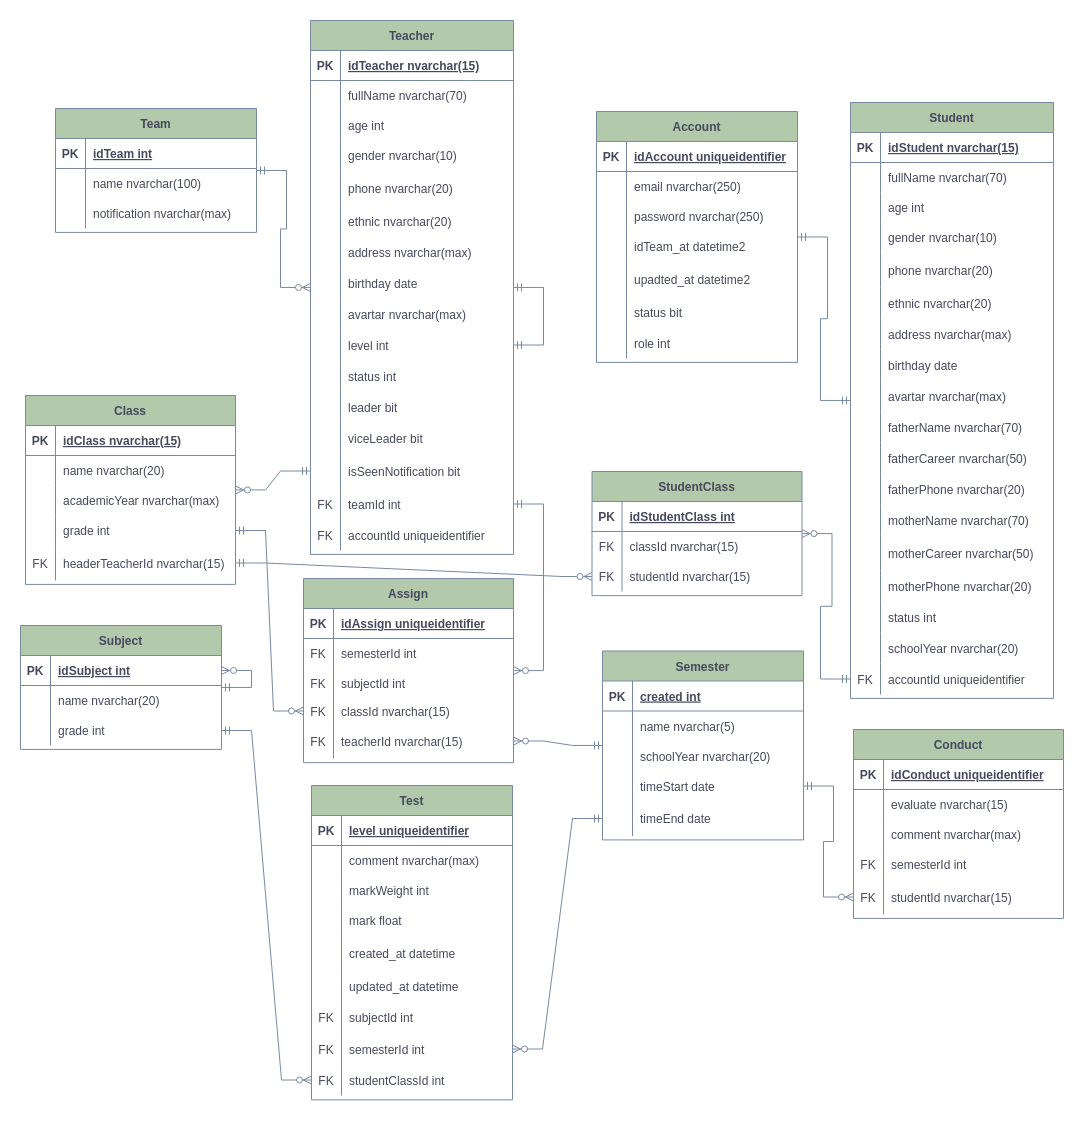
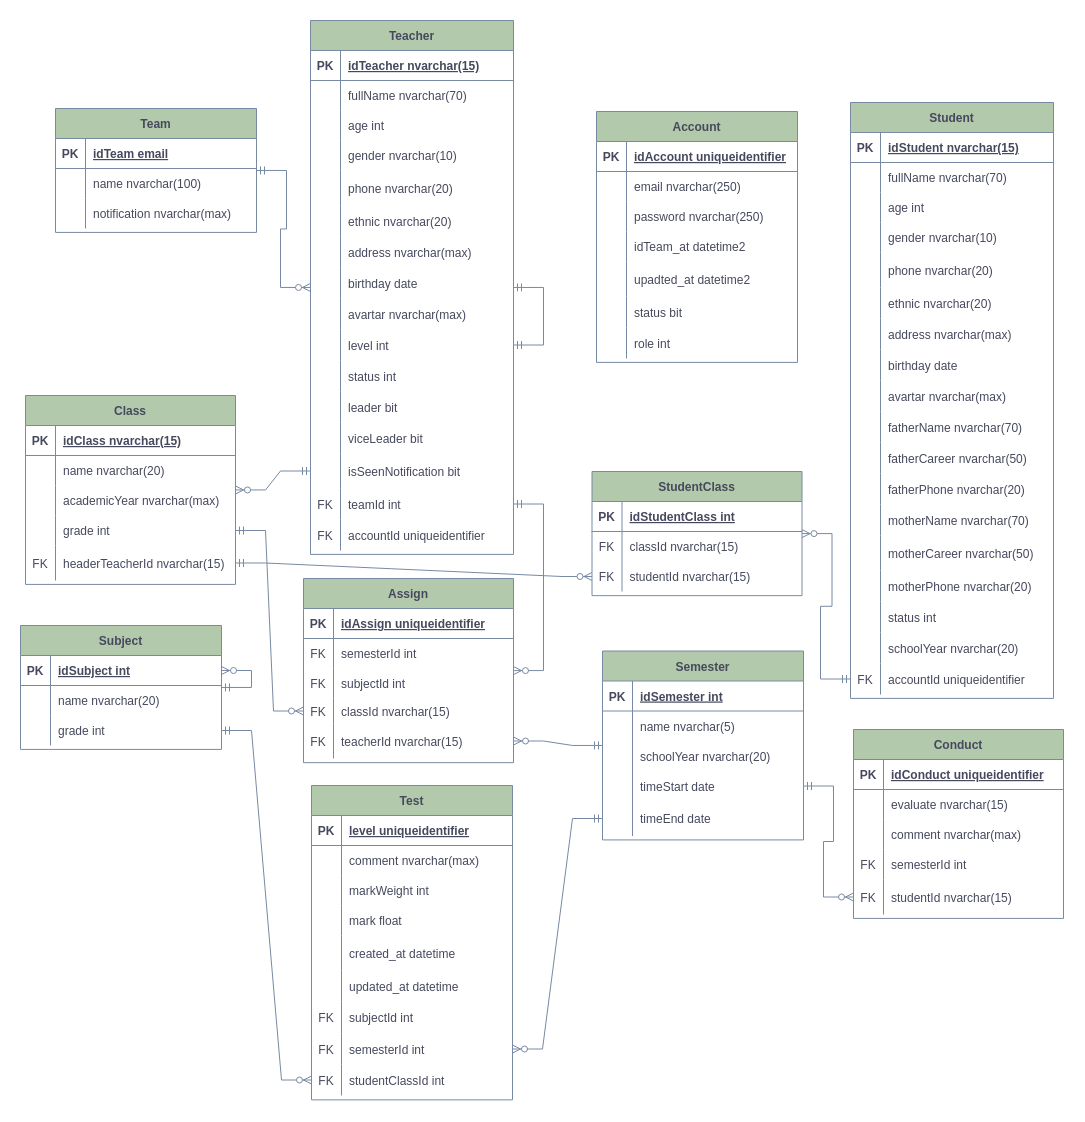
(122, 154) -> (127, 154)
(825, 319) -> none
(674, 697) -> (682, 697)
